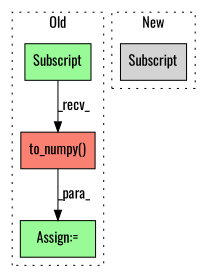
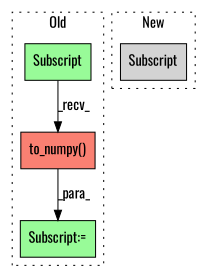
(58, 239) -> (58, 239)
